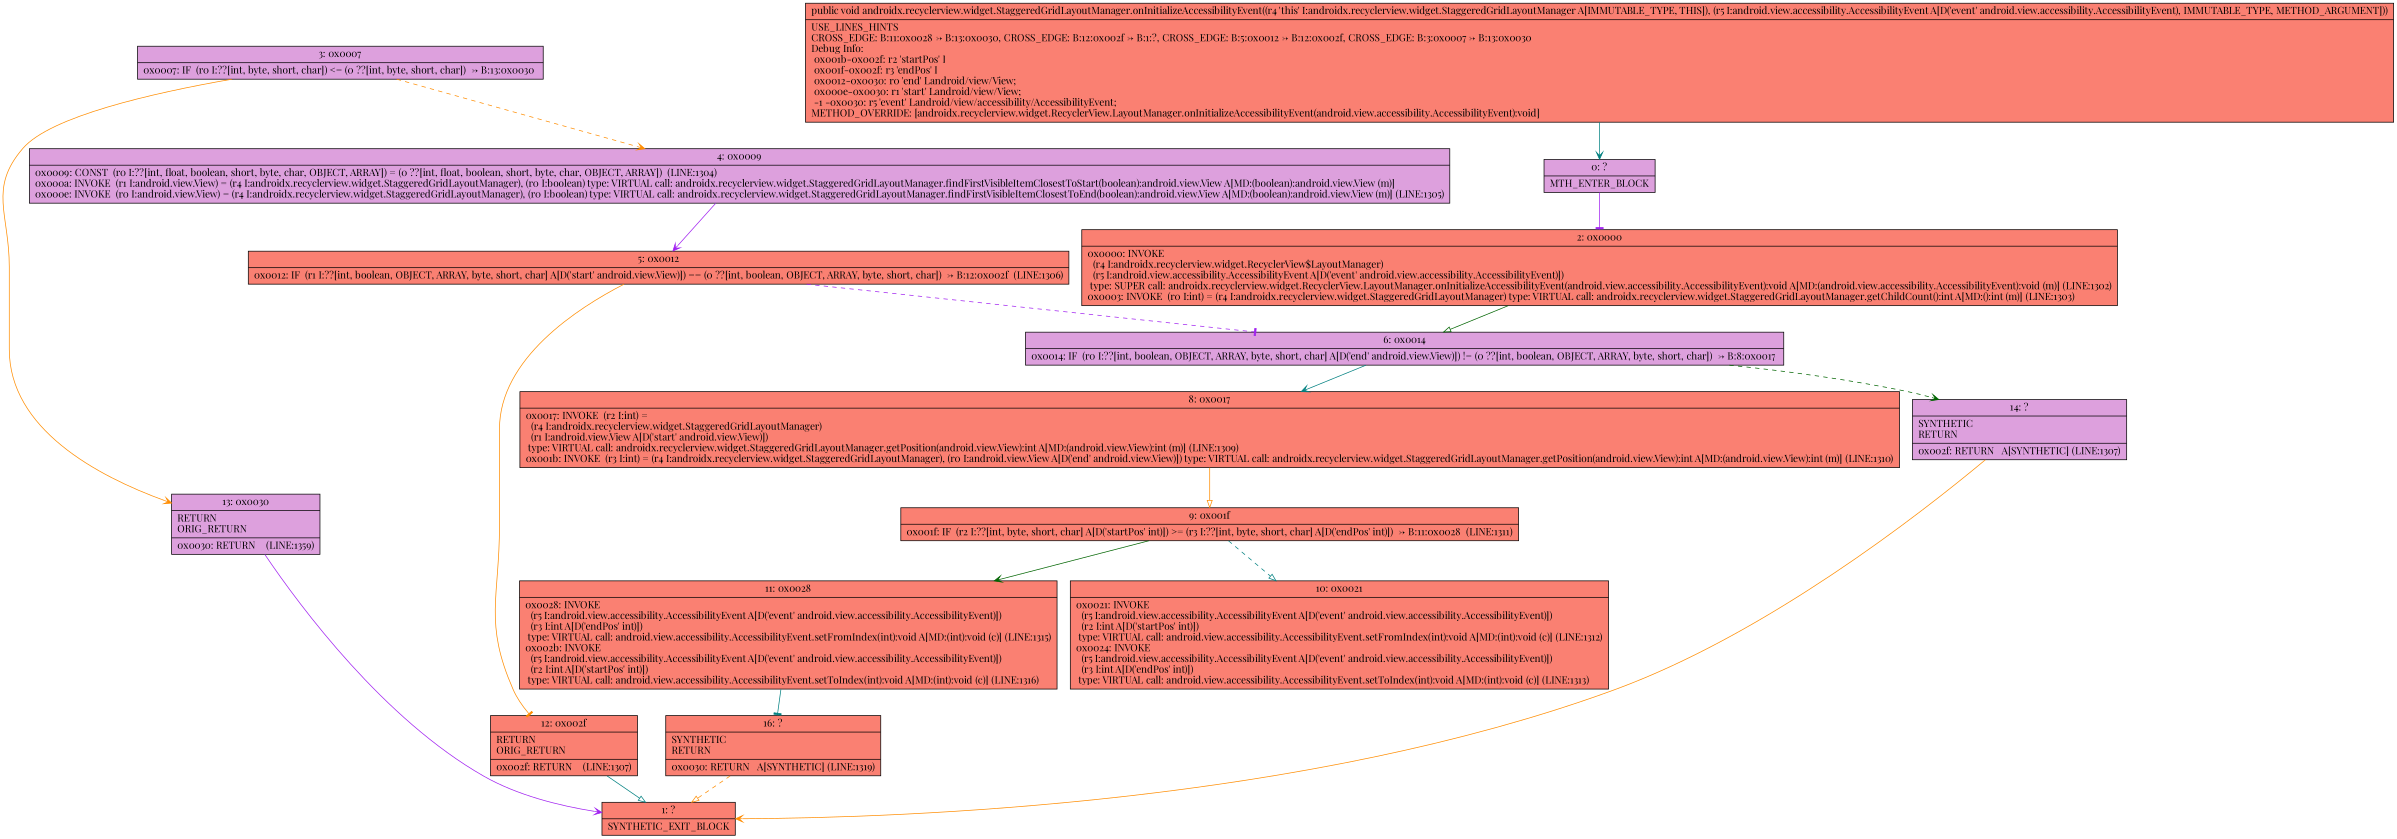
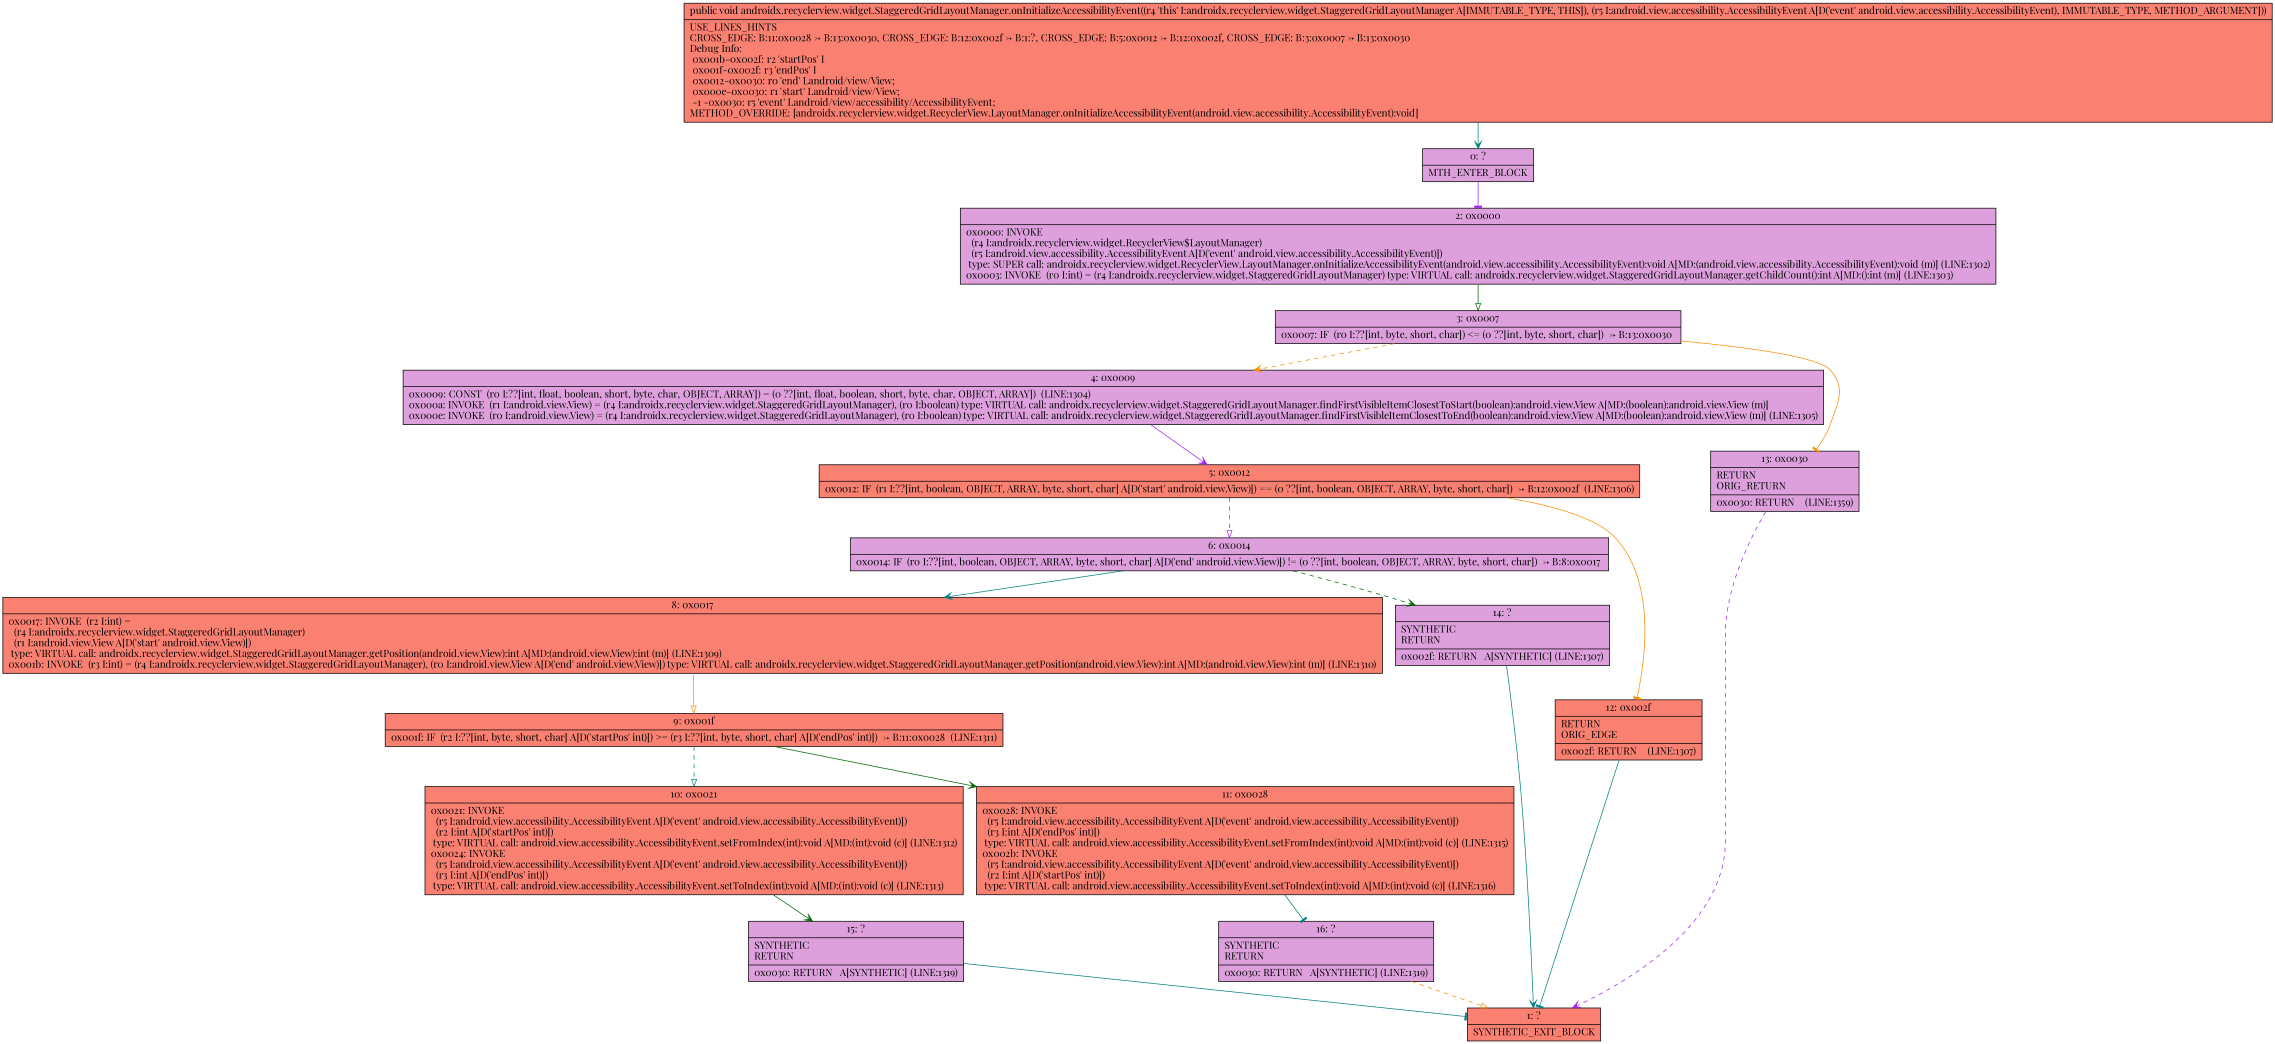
(9, 250) -> (1799, 357)
(1600, 268) -> (1478, 246)
(1030, 308) -> (1229, 514)
(1479, 318) -> (1478, 294)
(405, 718) -> (1725, 788)
(773, 746) -> (1326, 951)
(531, 751) -> (1589, 735)
(1400, 751) -> (1524, 833)
(623, 787) -> (1580, 882)
none -> (856, 951)
